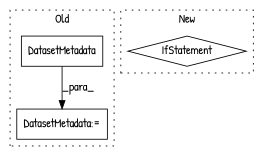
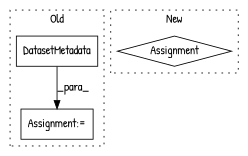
(187, 51) -> (174, 51)
(62, 124) -> (57, 124)
